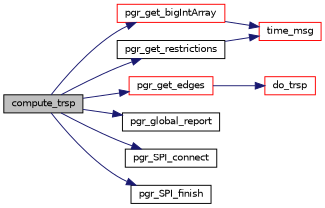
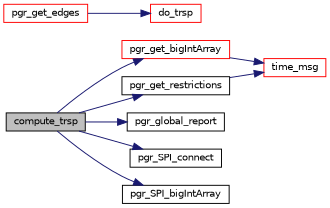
(101, 96) -> none
(171, 194) -> (176, 194)
